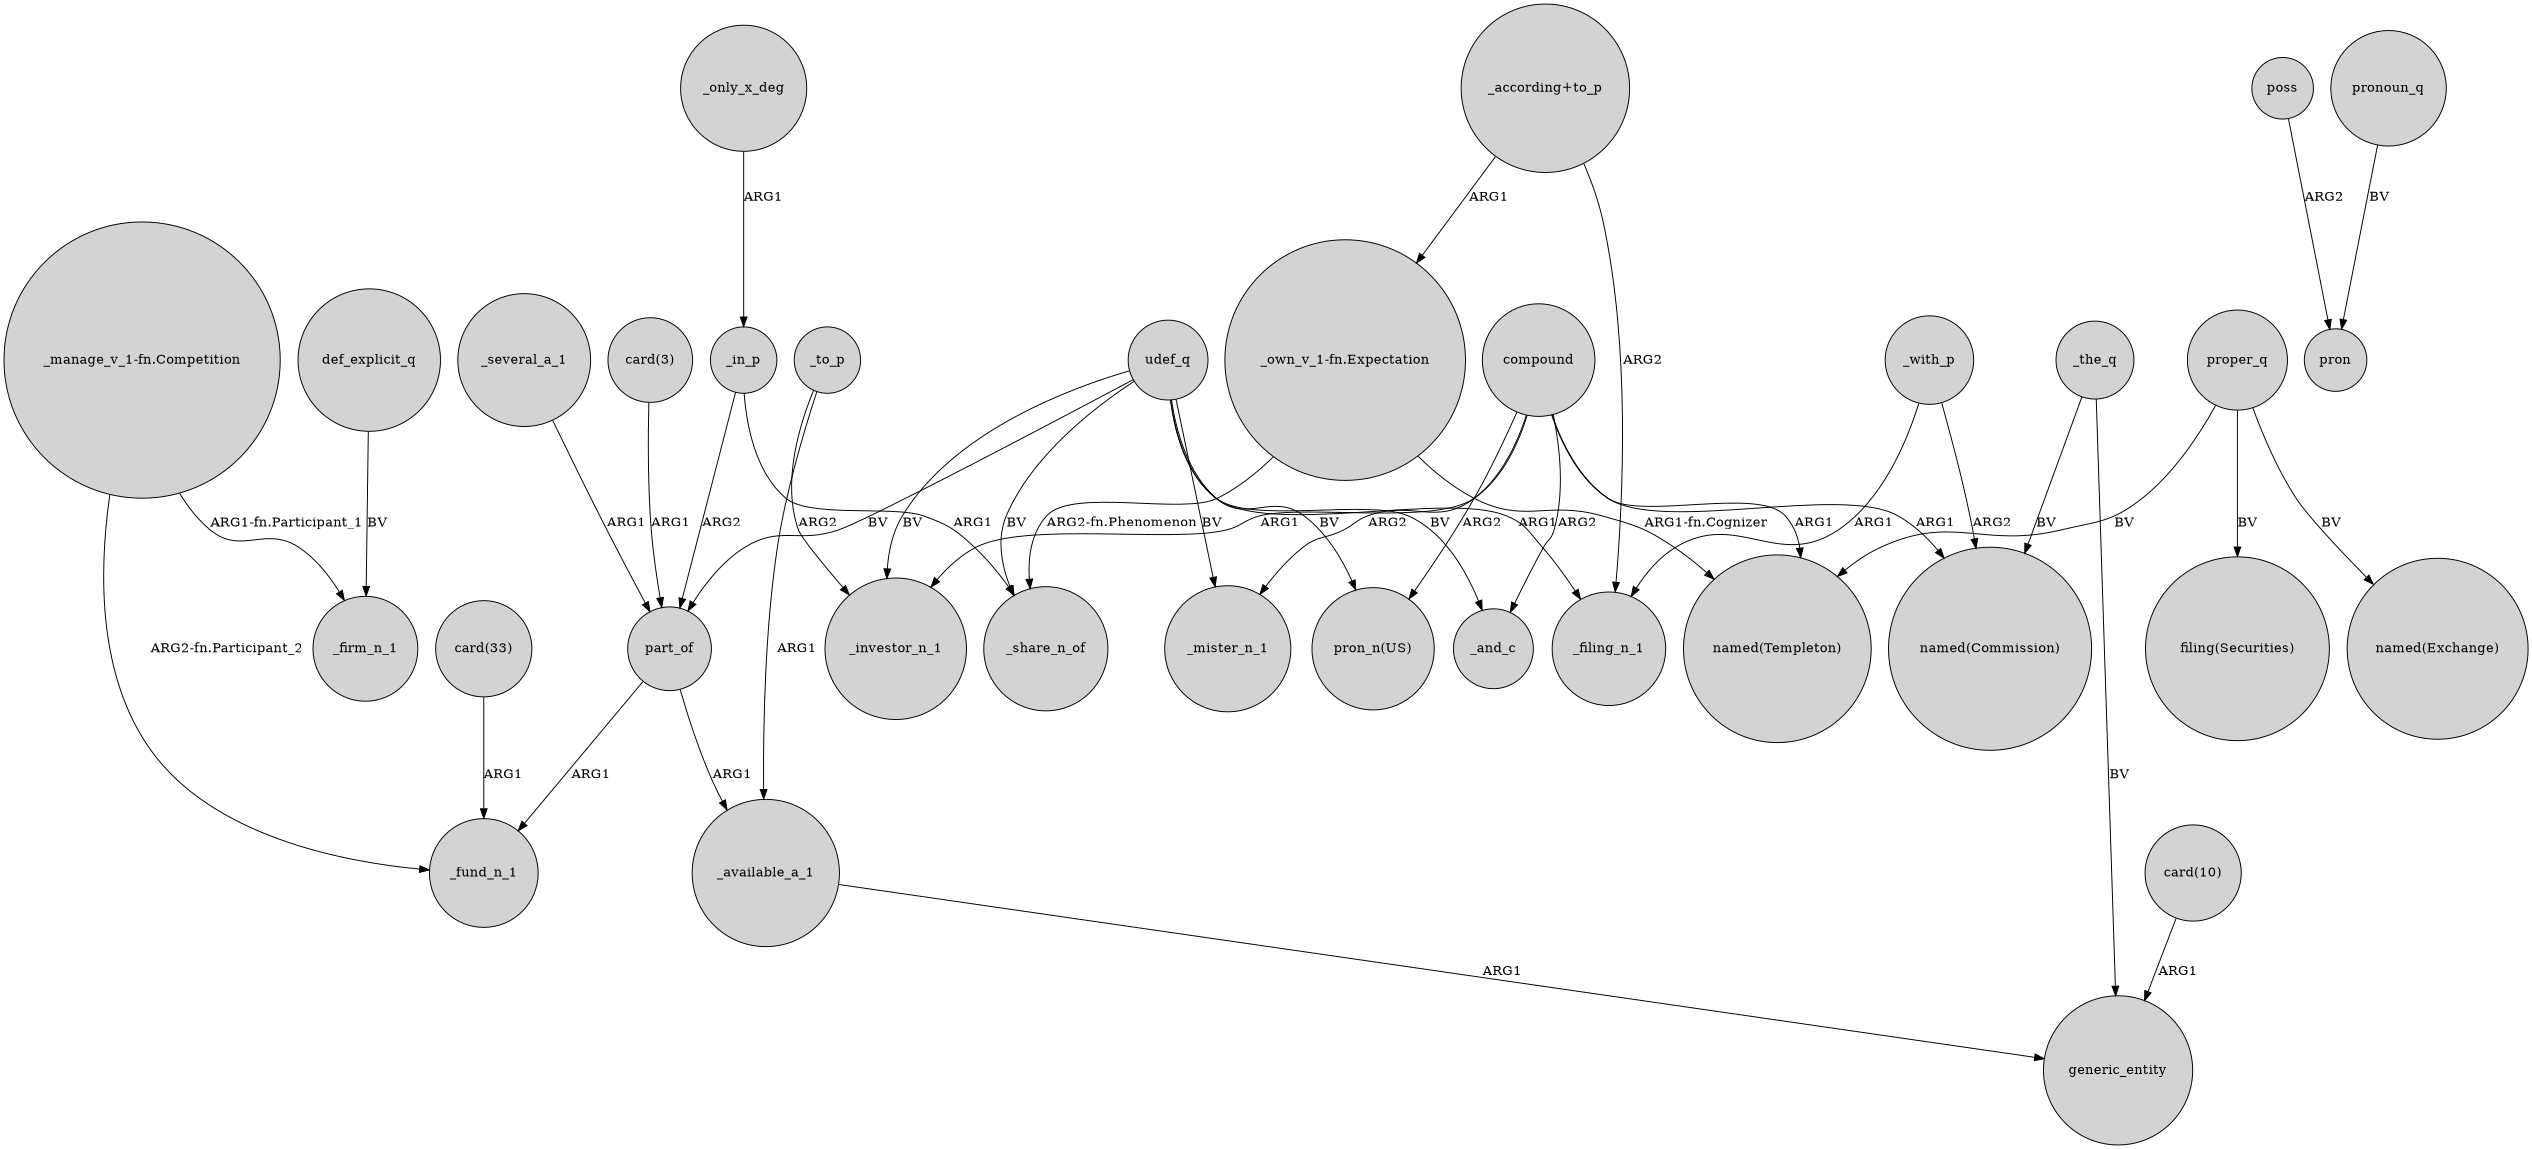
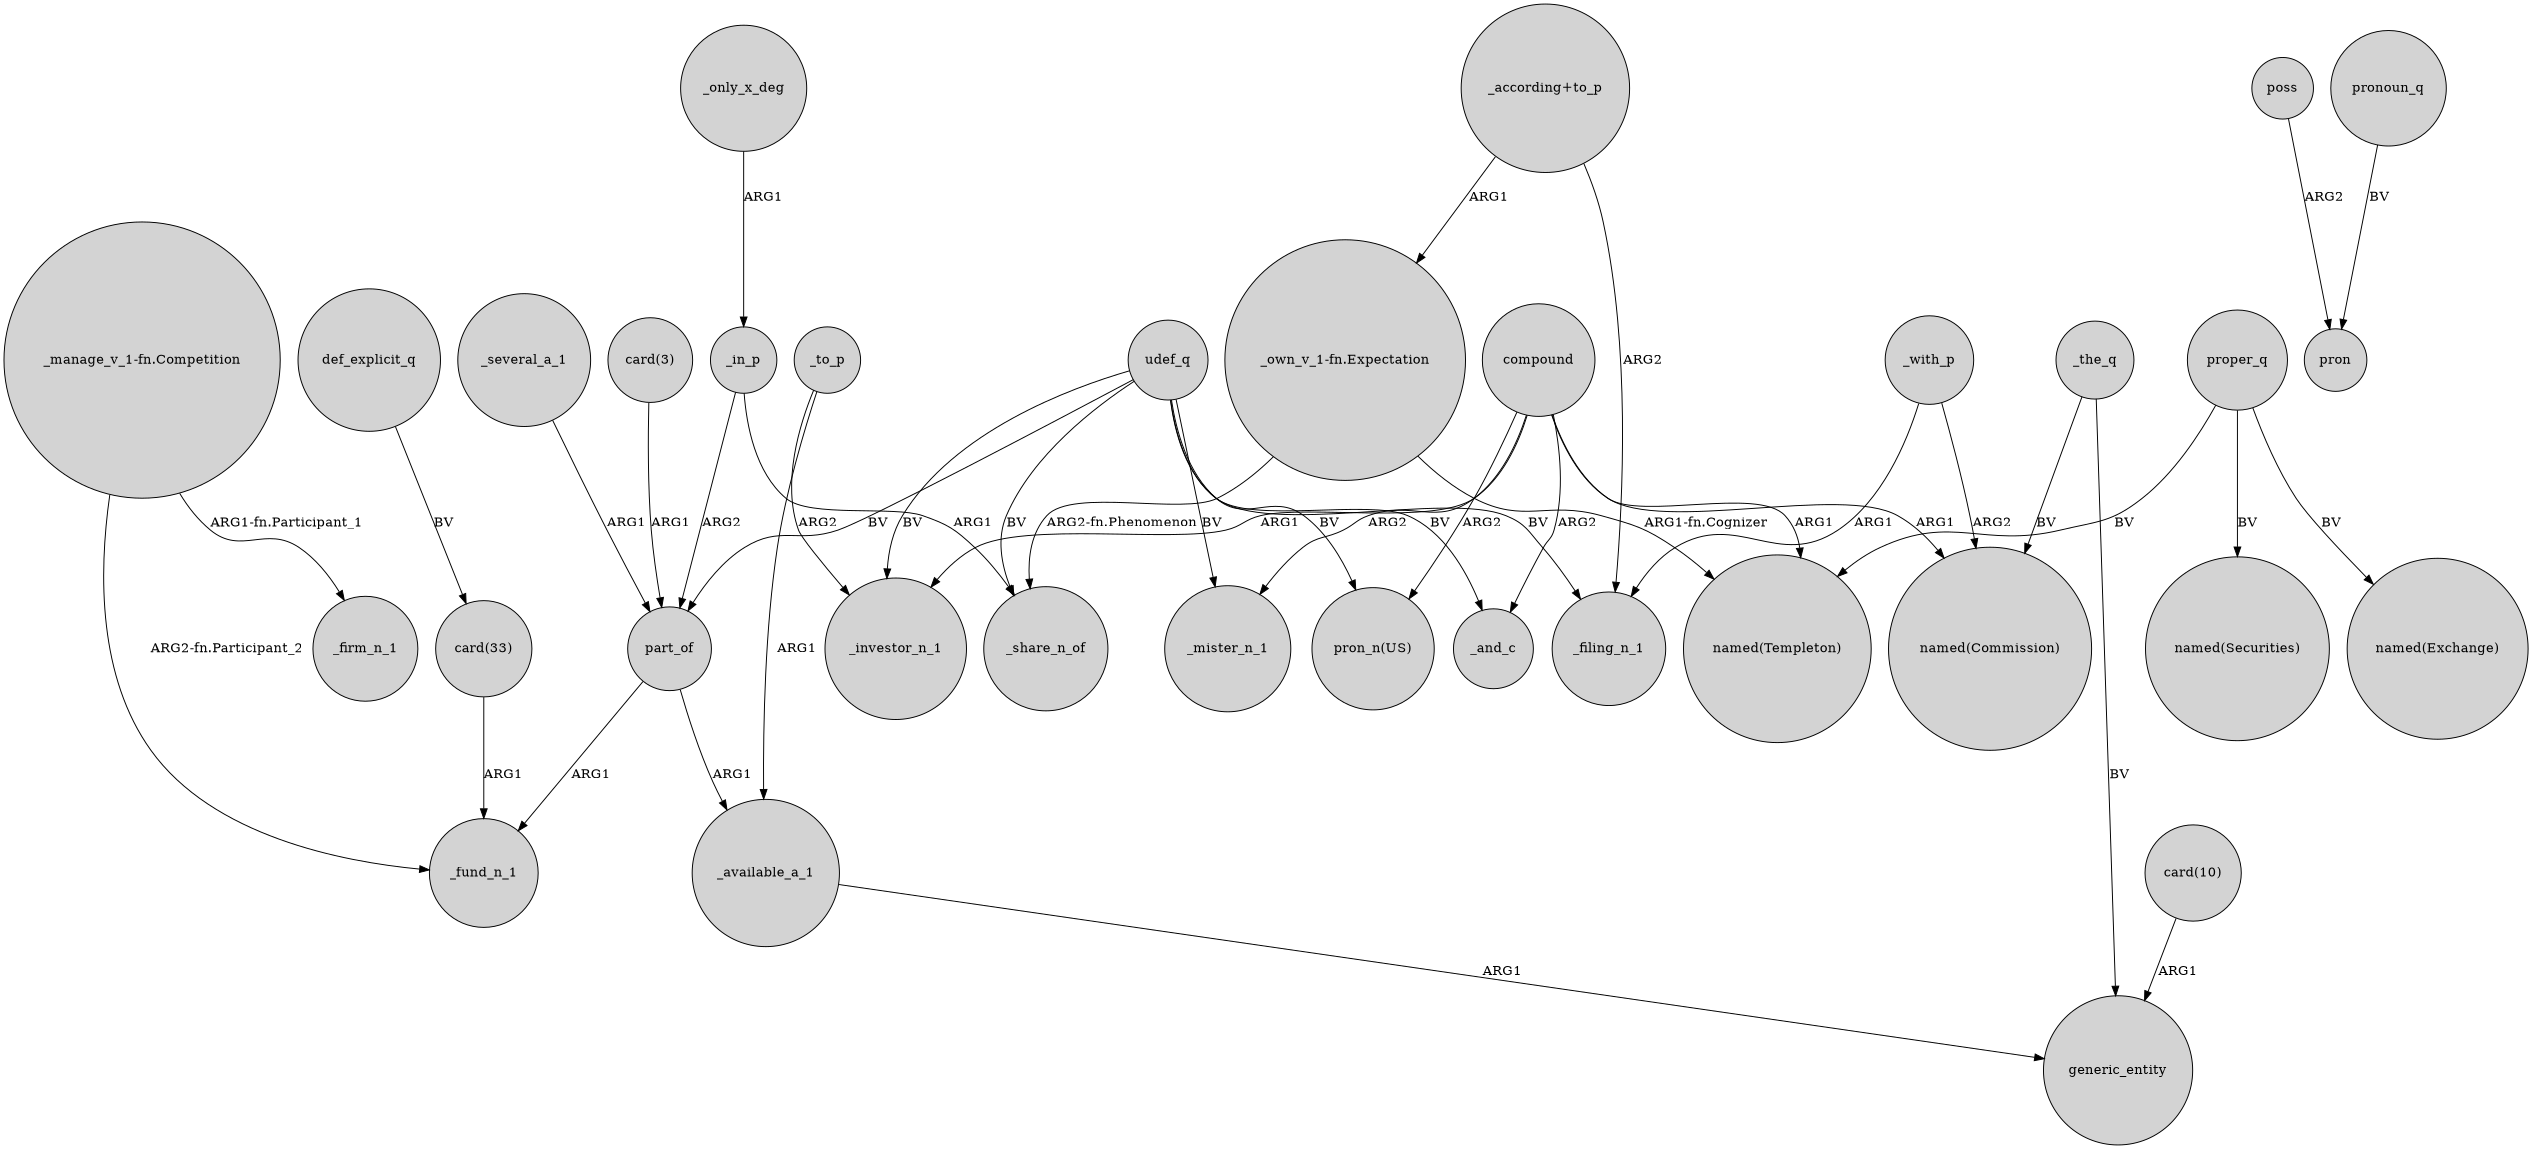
(367, 509) -> (429, 510)
(1538, 523) -> (1538, 523)
(2237, 649) -> (2237, 649)
